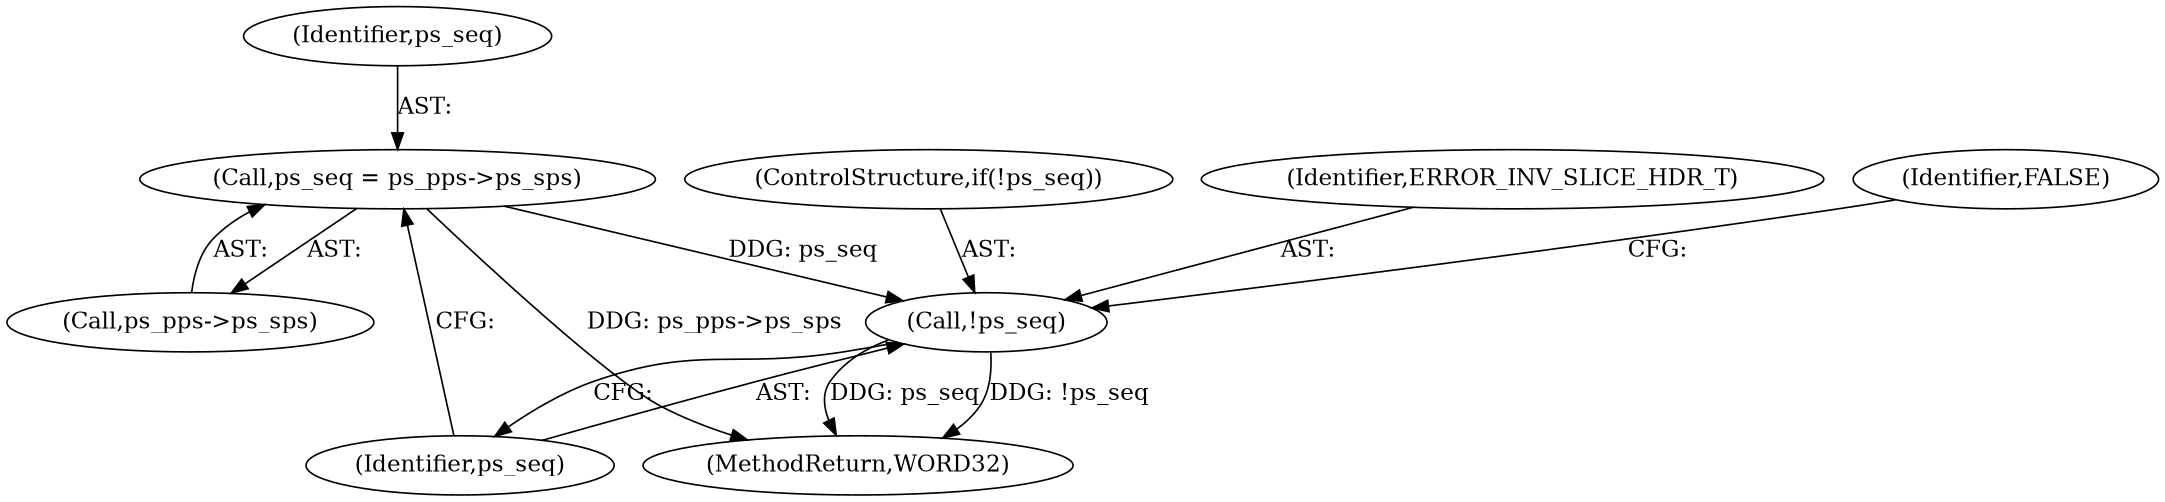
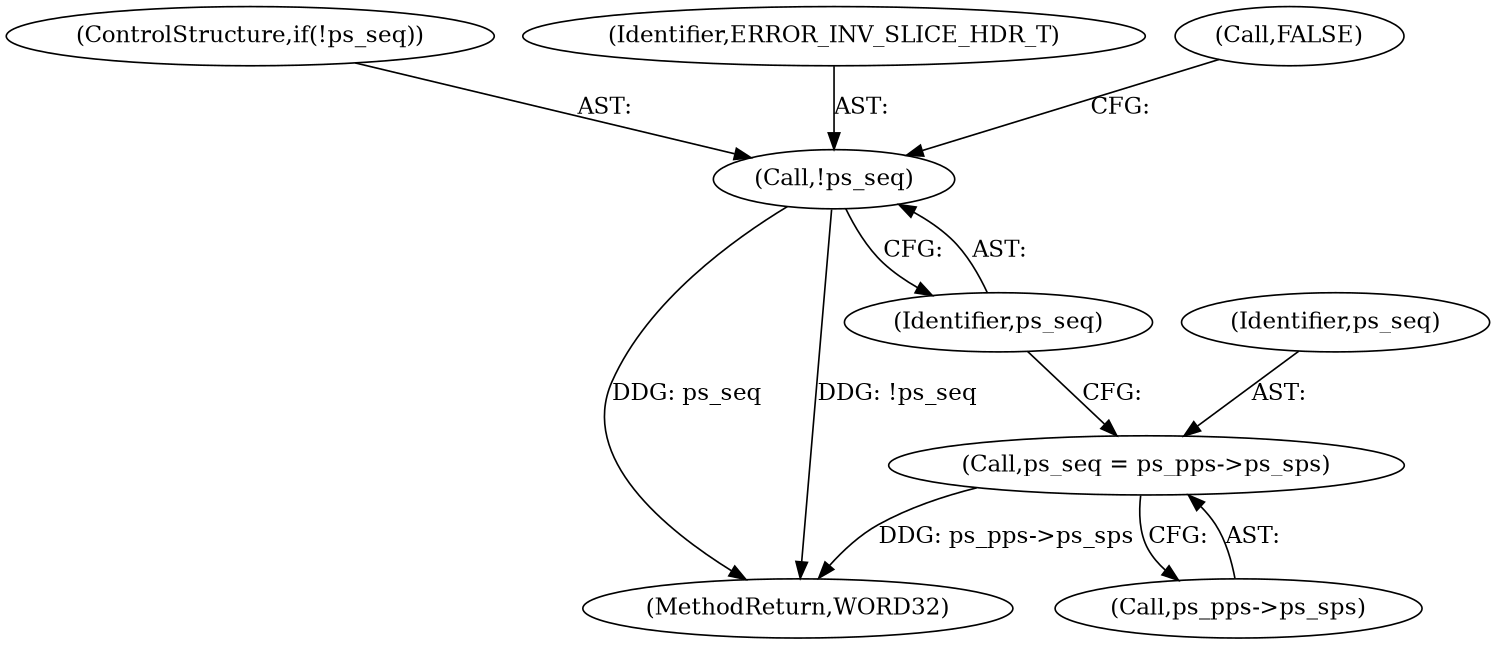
(2006, 179) -> (1290, 36)
(338, 251) -> (1182, 537)
(695, 252) -> none
